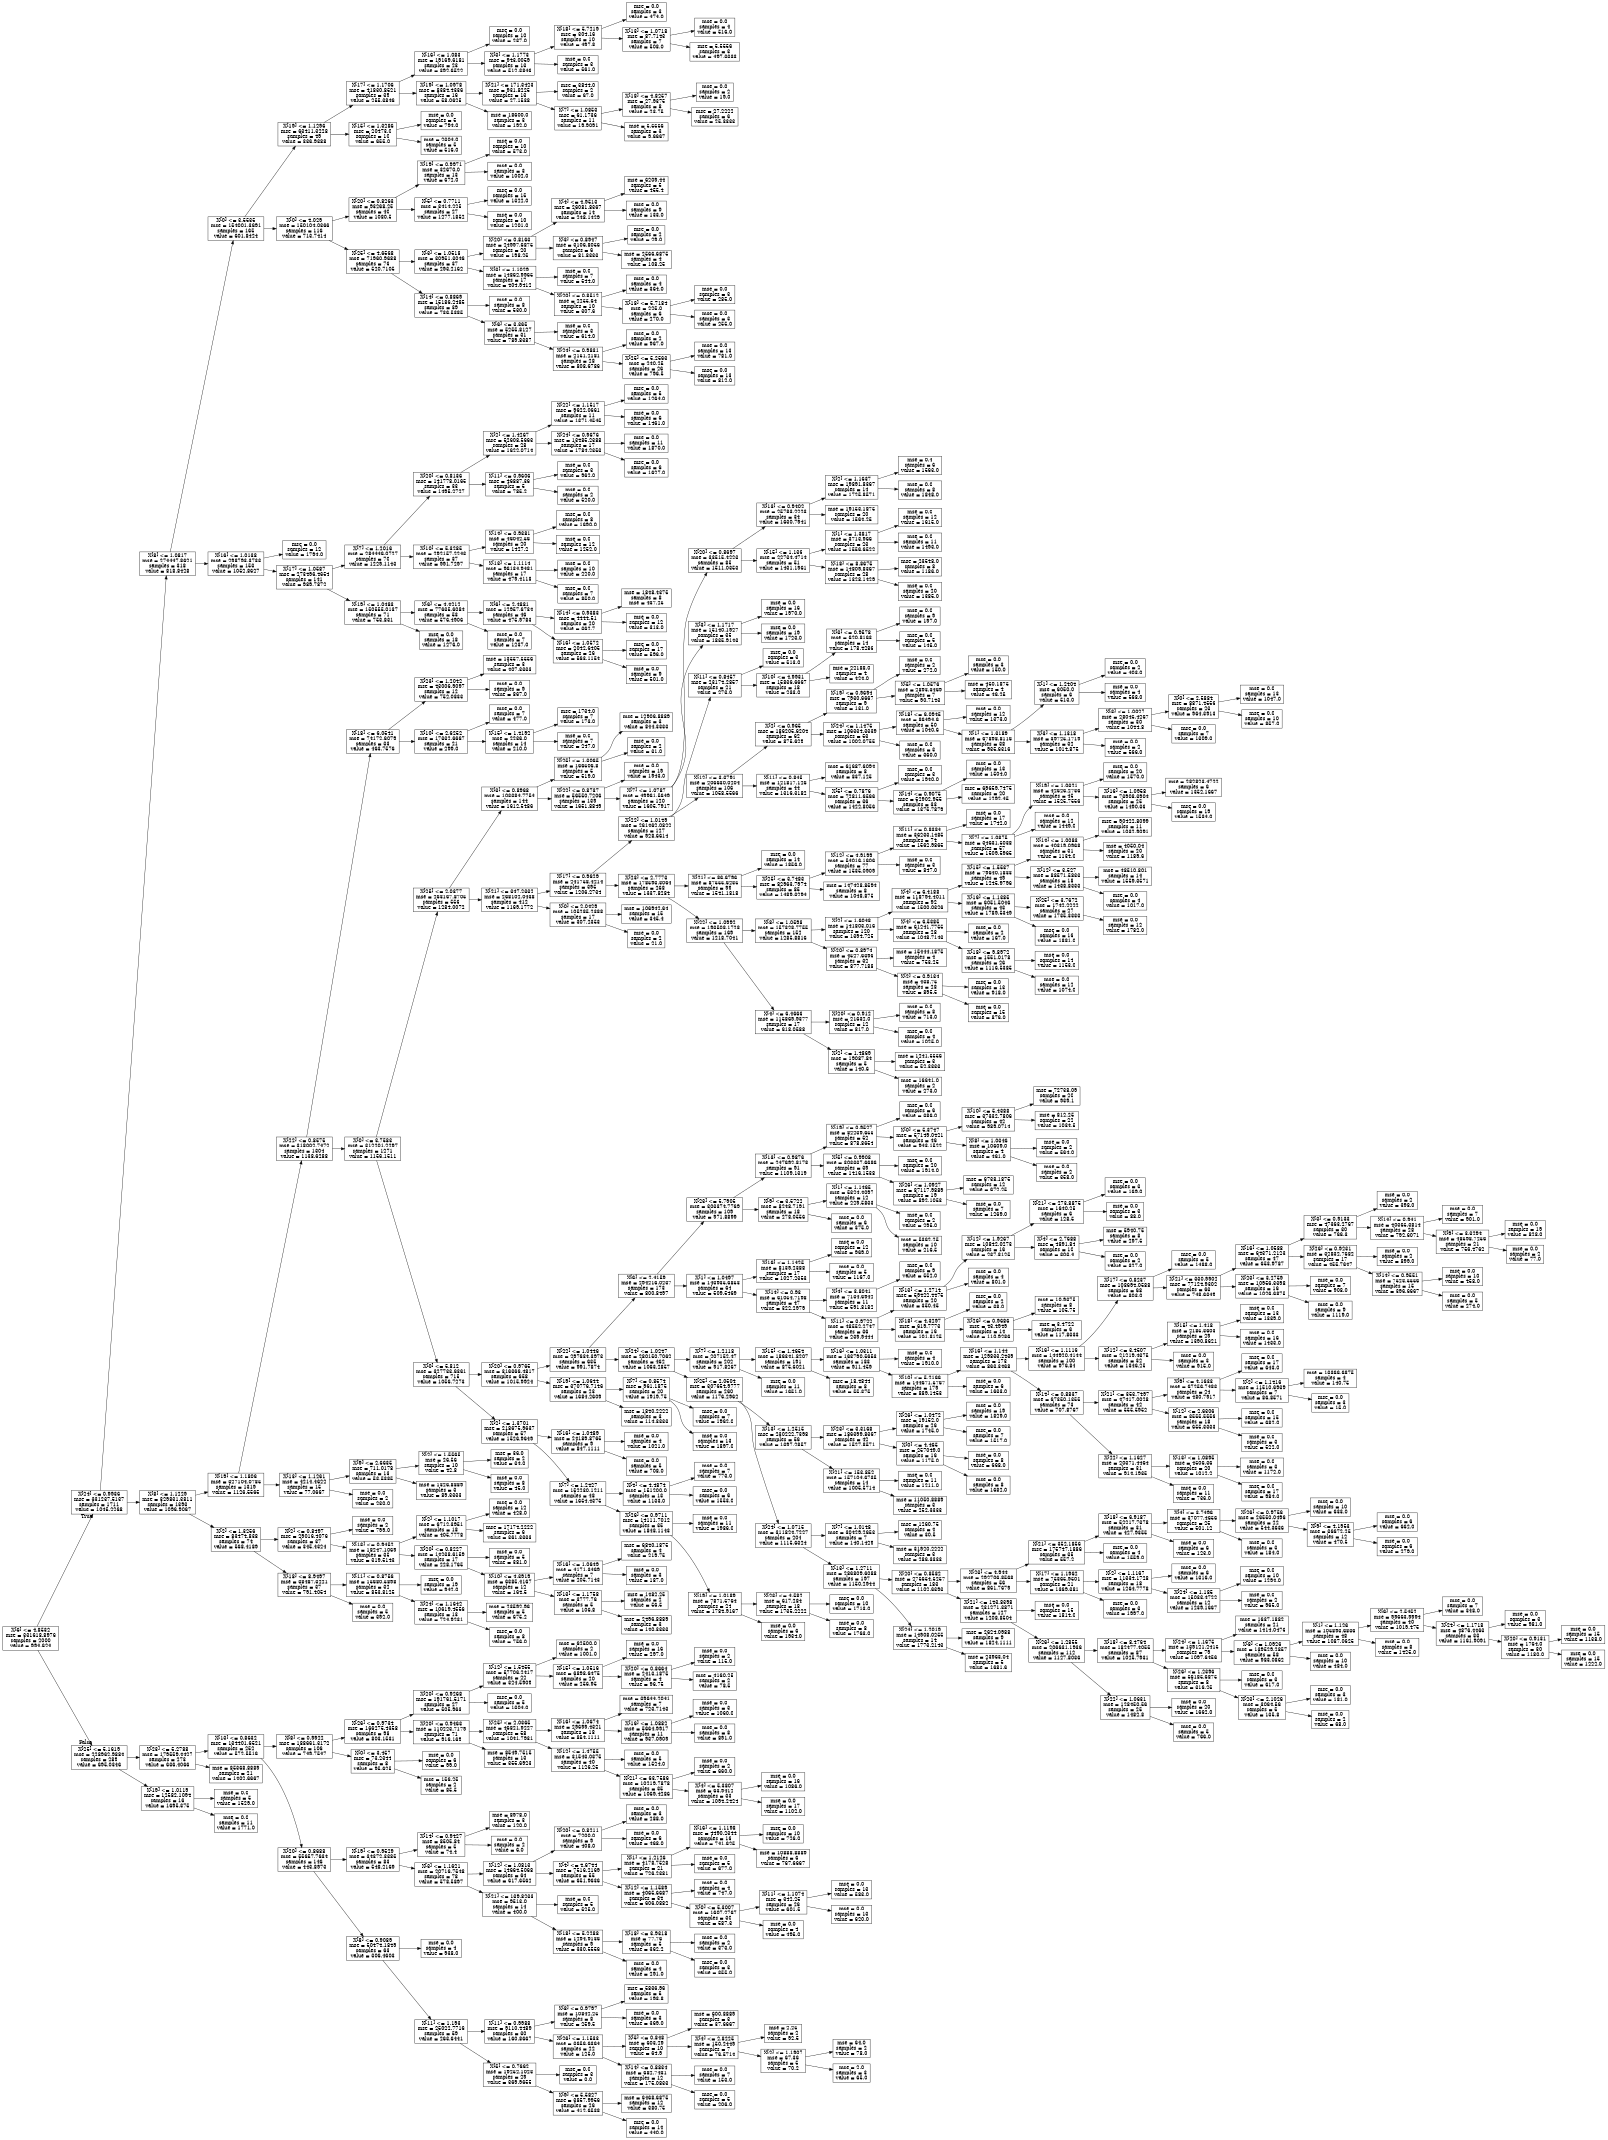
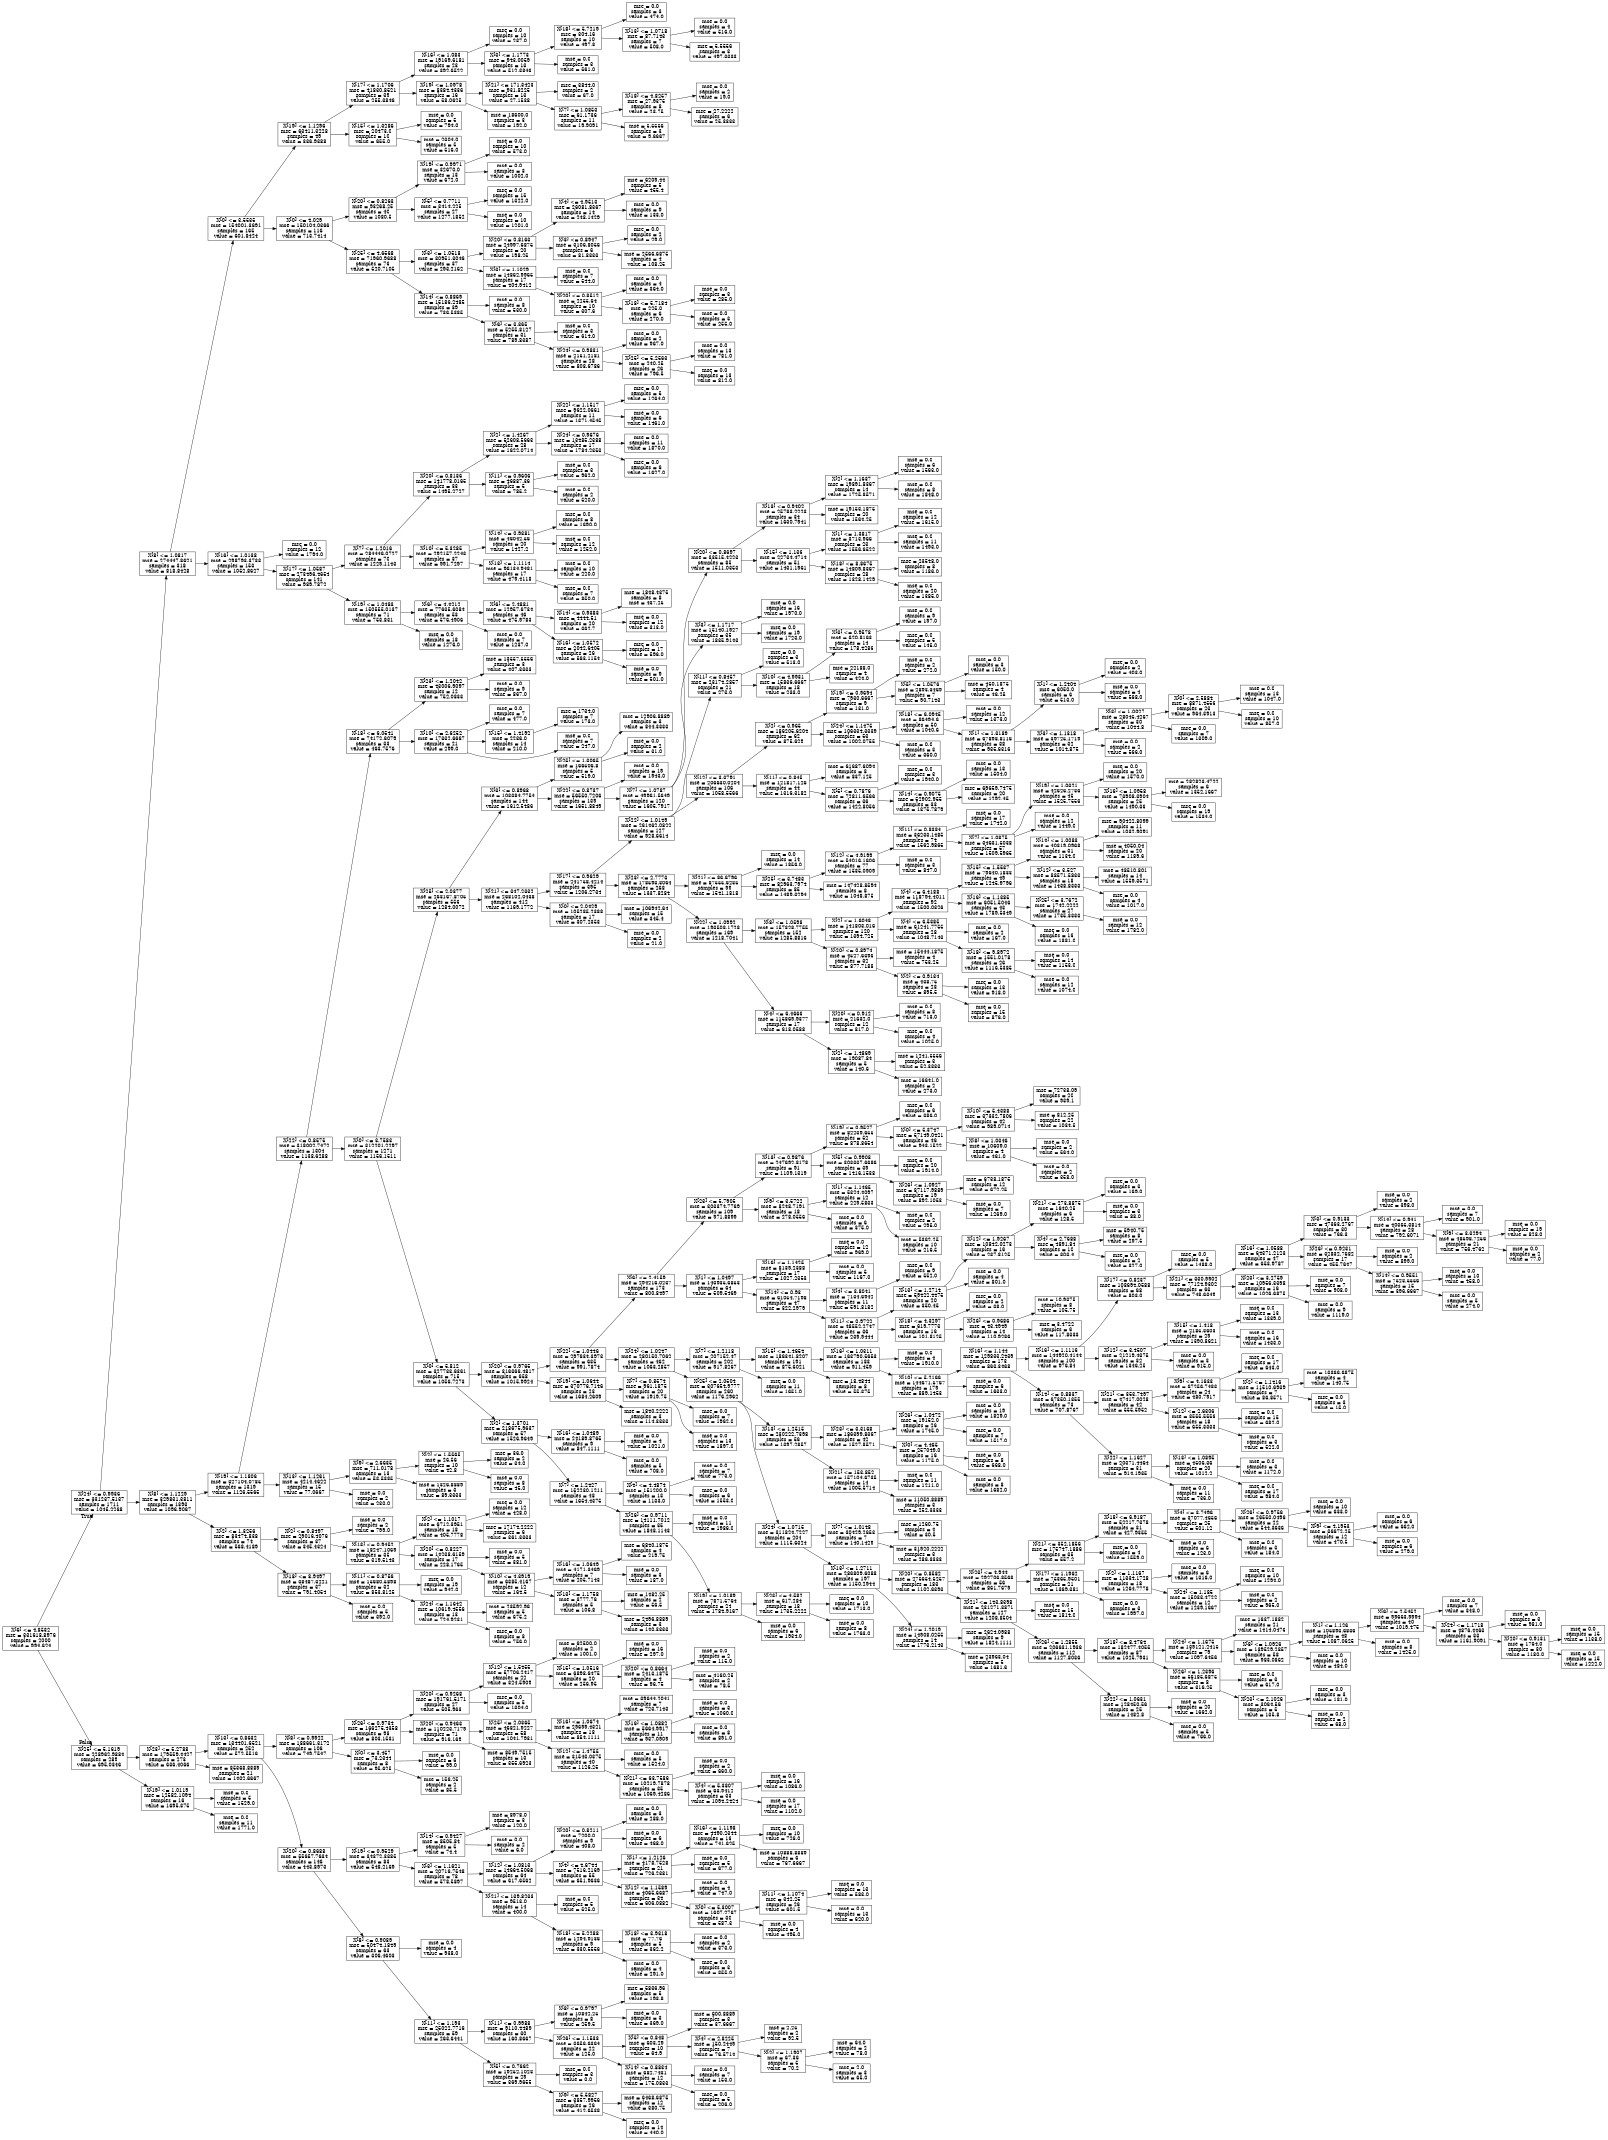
(920, 465) -> (920, 465)
(544, 741) -> (511, 760)
